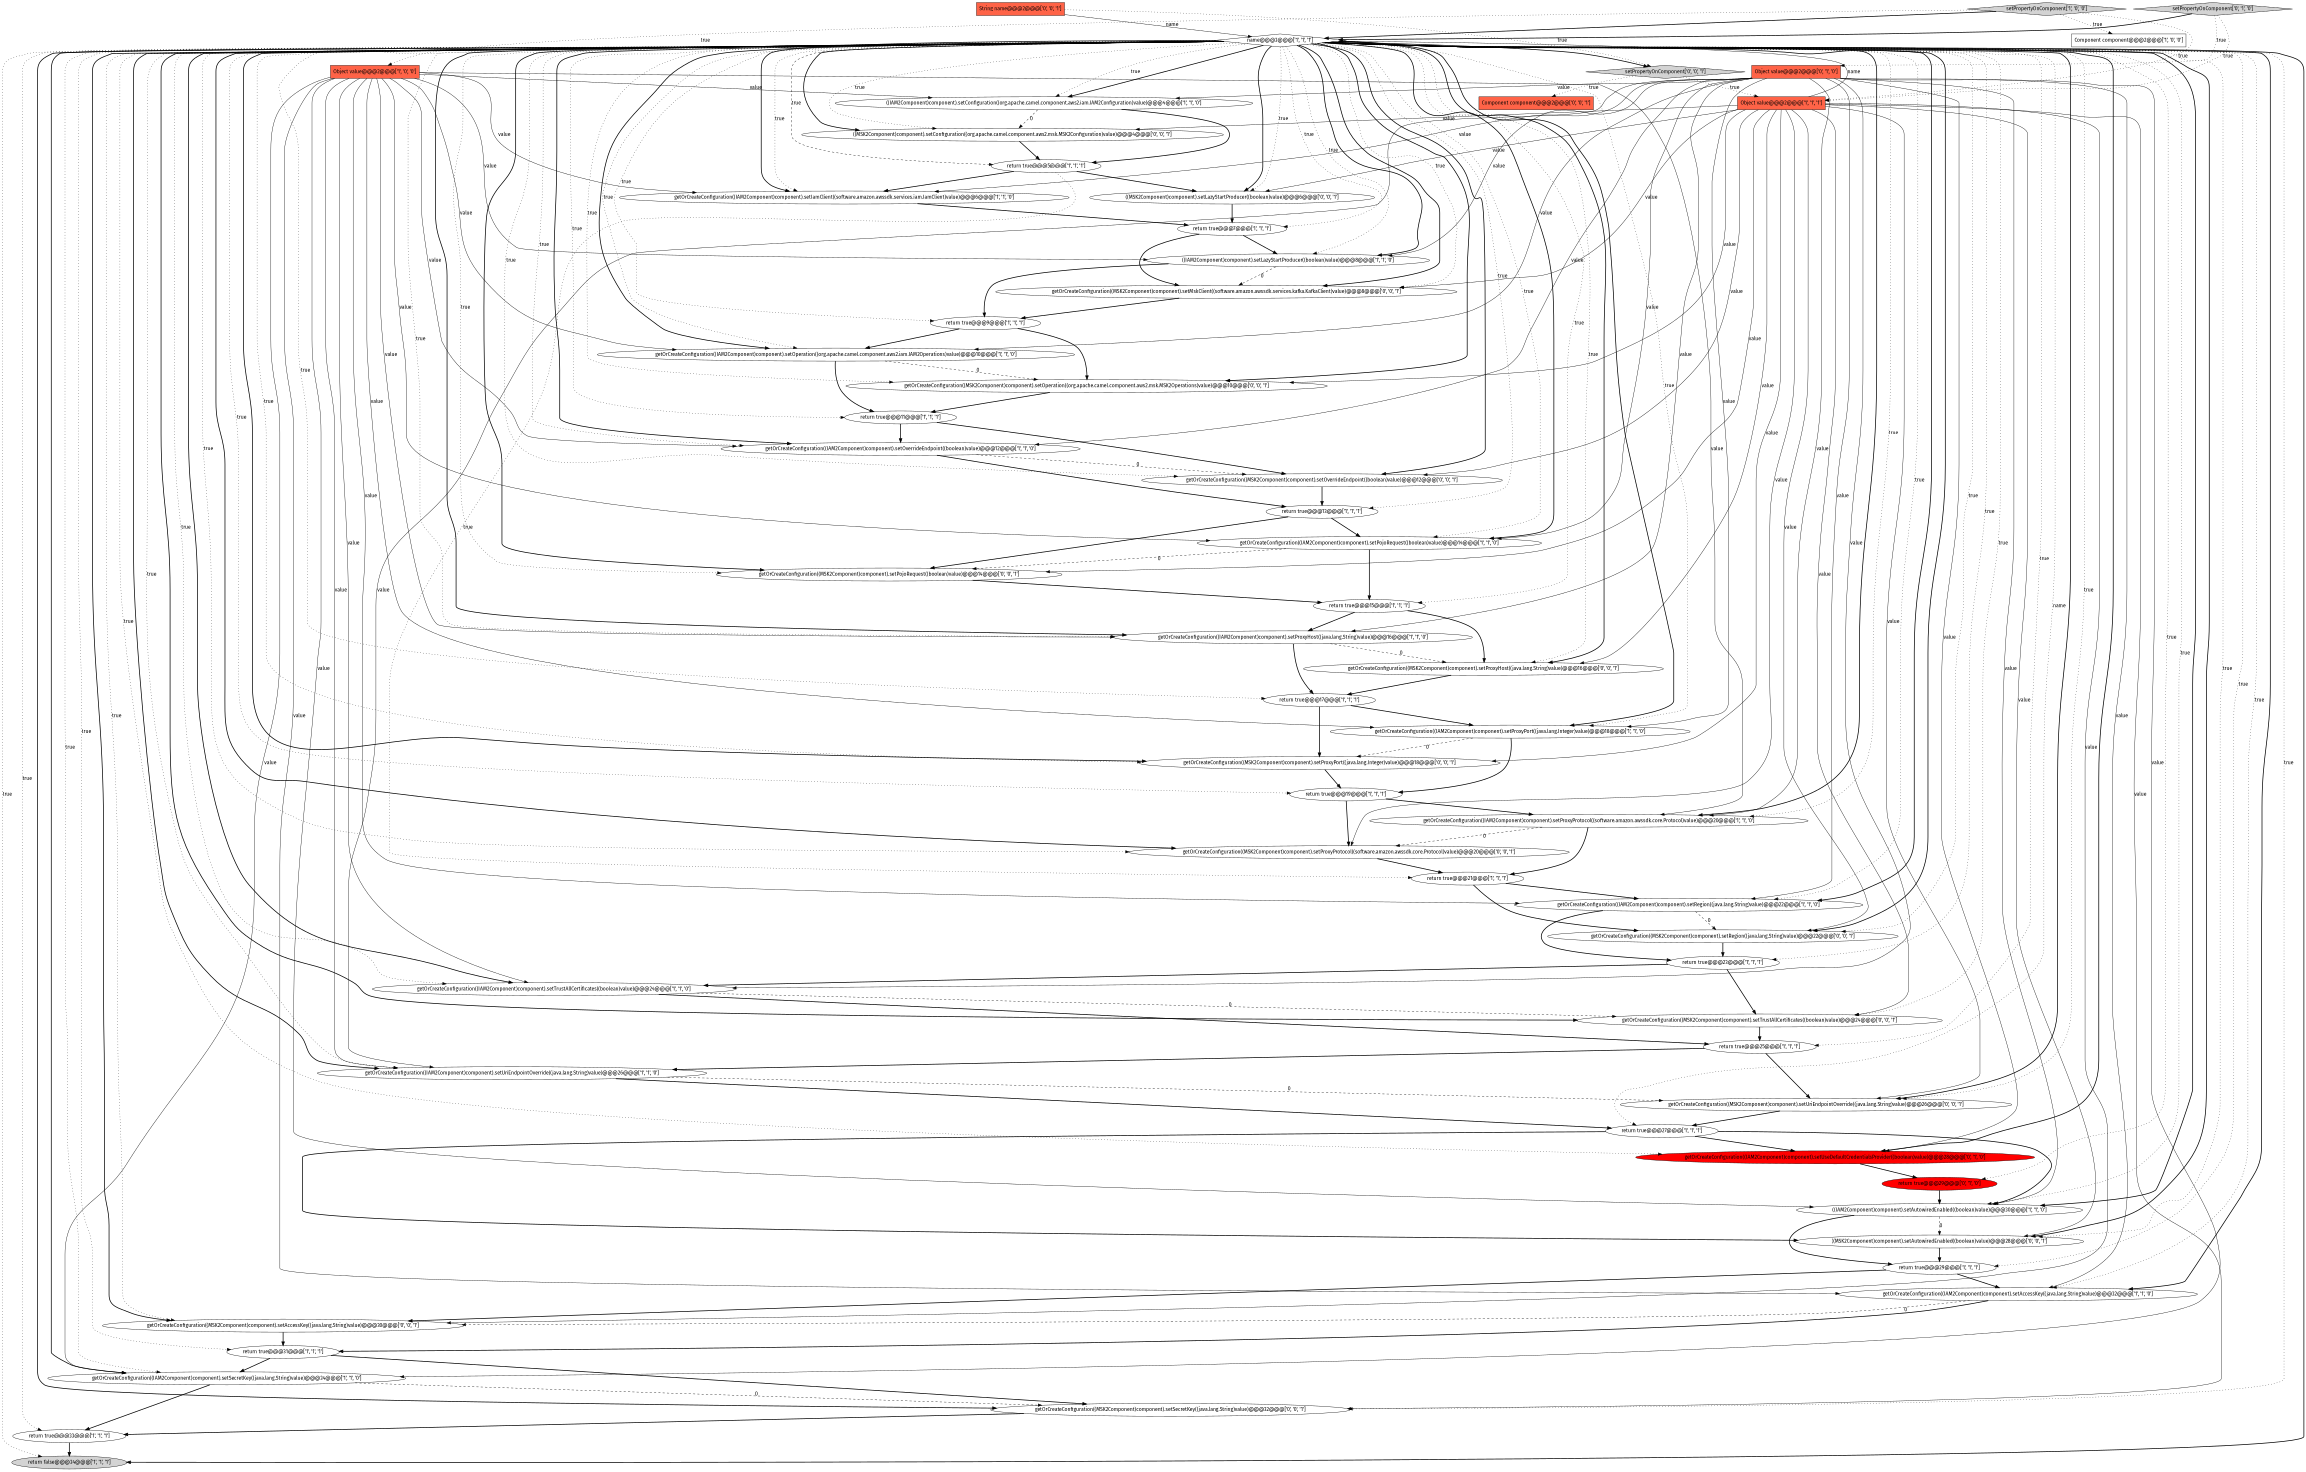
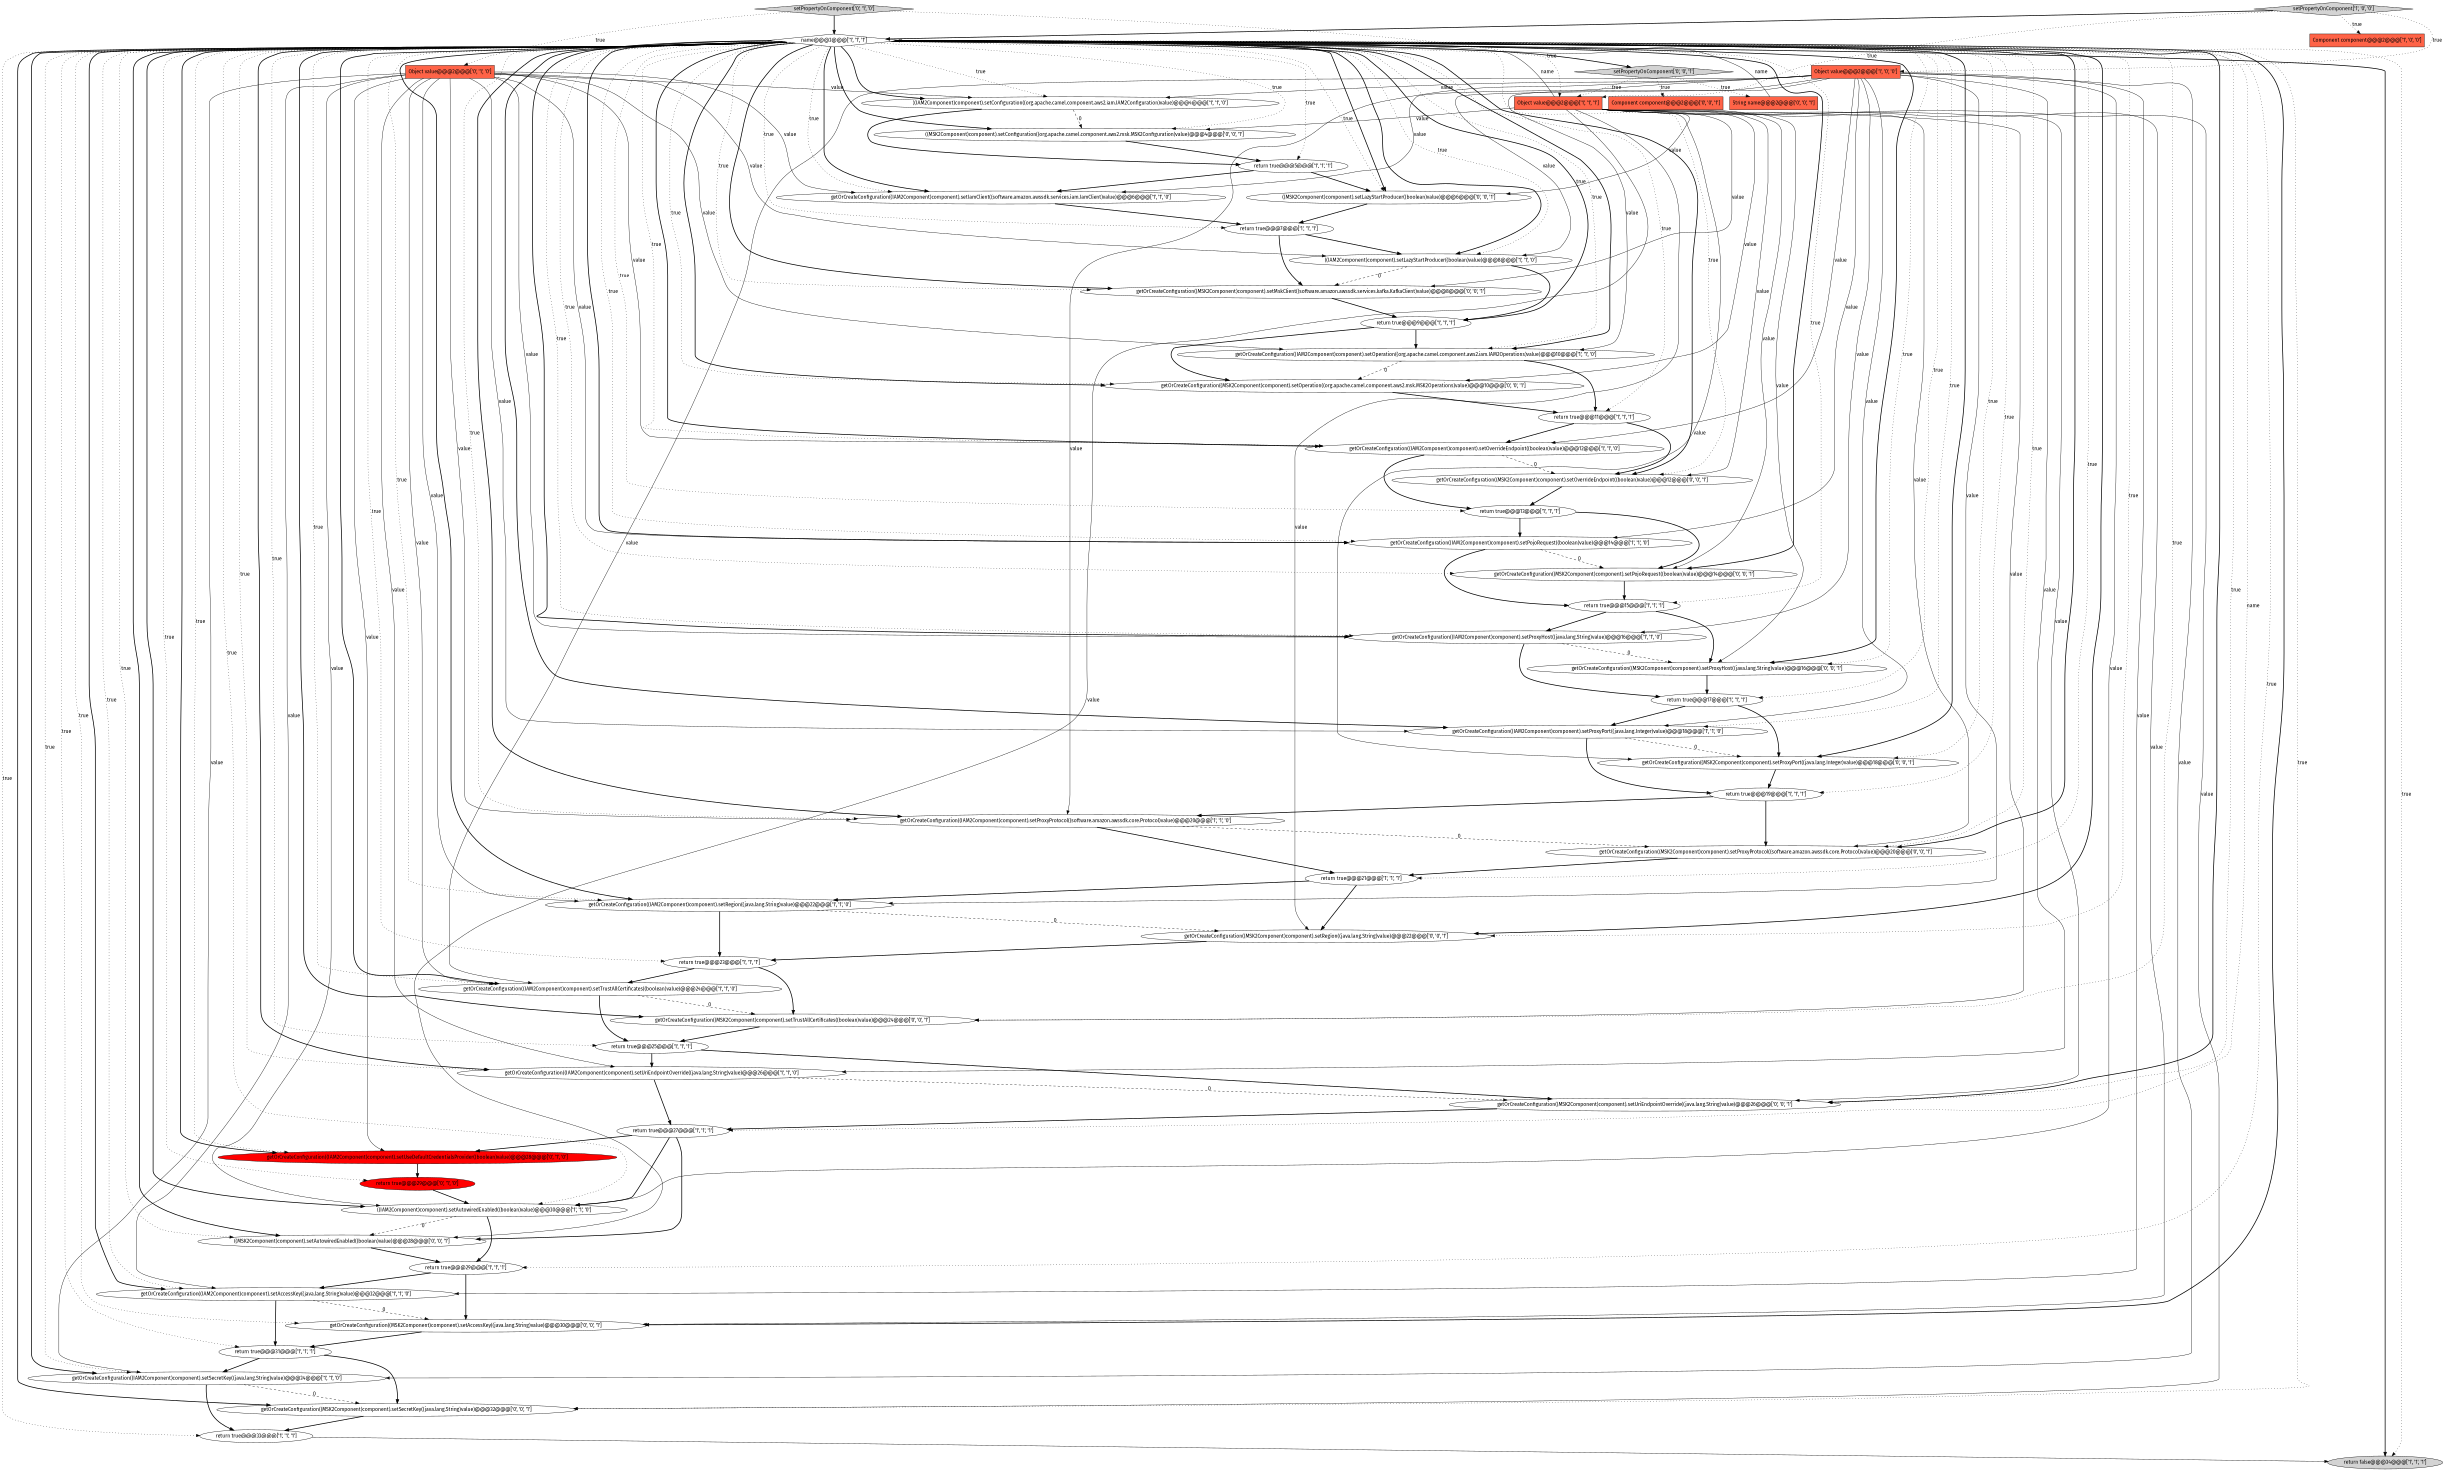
(1358, 24) -> (1709, 86)
(2129, 40) -> (2367, 40)
(800, 58) -> (1142, 49)
(673, 103) -> (1363, 56)
(390, 765) -> (2089, 175)
(69, 1448) -> (1318, 1449)
